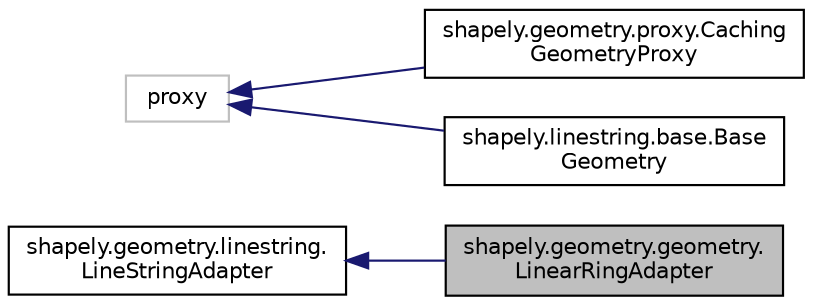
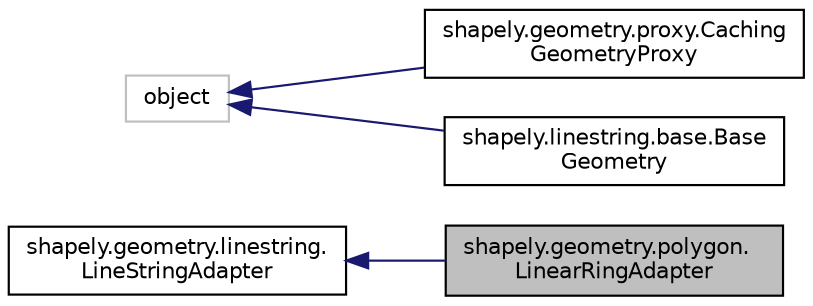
(177, 99) -> (177, 99)
(614, 261) -> (614, 261)
